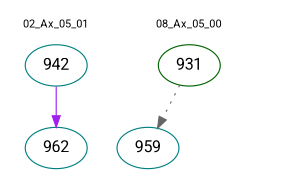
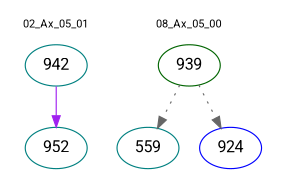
(189, 65) -> (189, 65)
(56, 148) -> (56, 148)
(148, 148) -> (148, 148)
none -> (231, 148)
